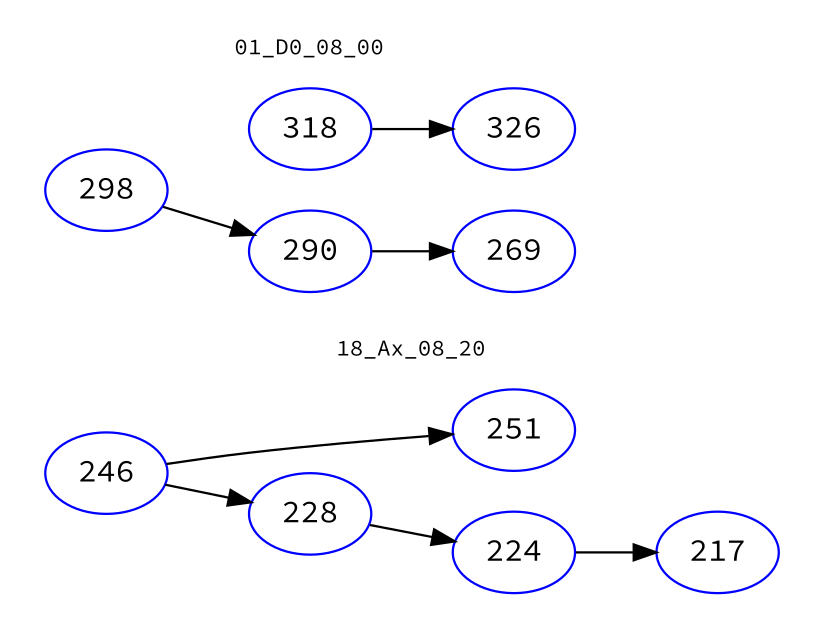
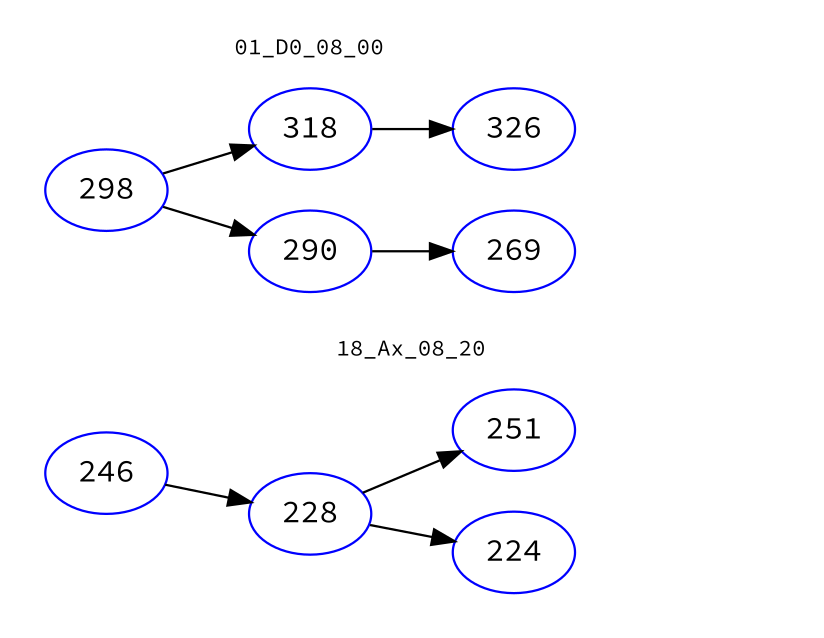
none -> (198, 163)
(297, 448) -> (401, 477)
(718, 552) -> none
